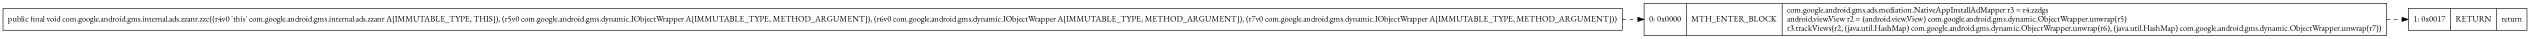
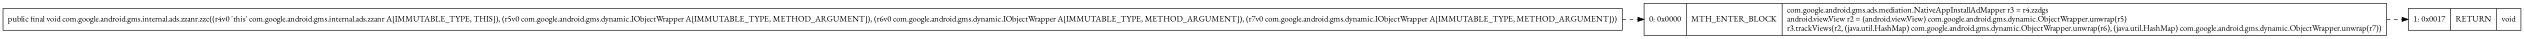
(2512, 19) -> (2509, 19)
